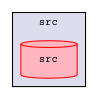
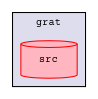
(49, 22) -> (49, 22)
